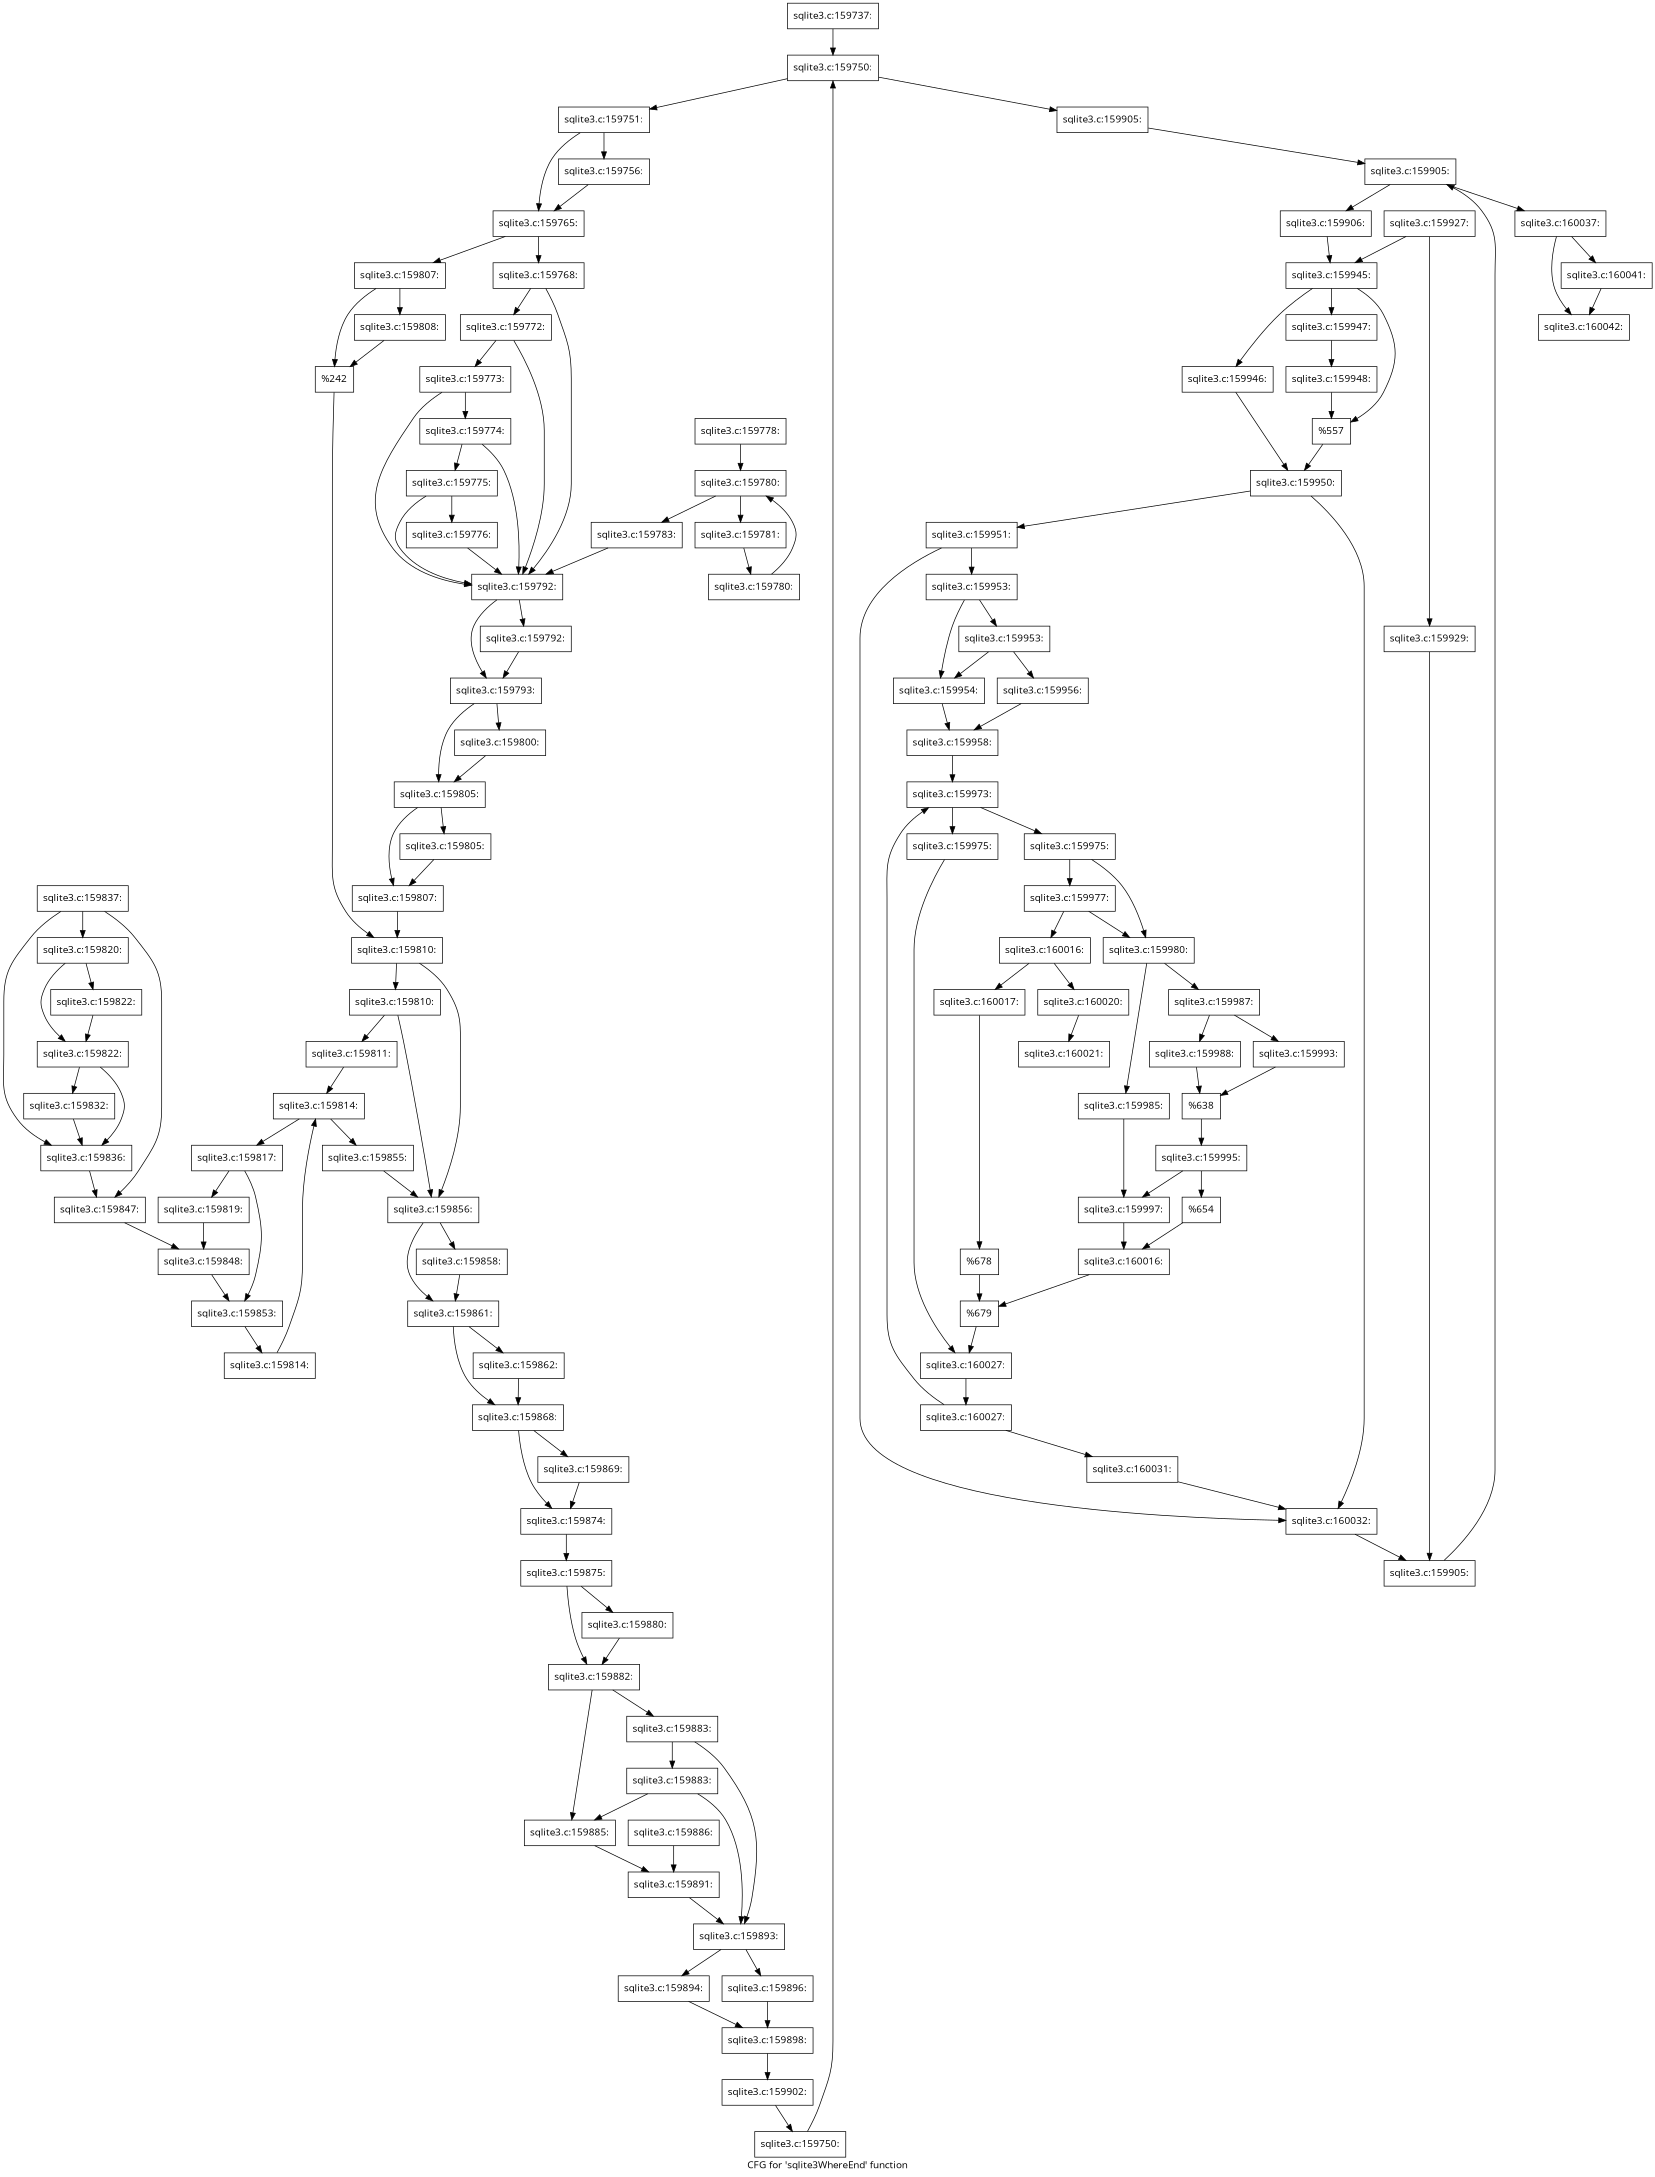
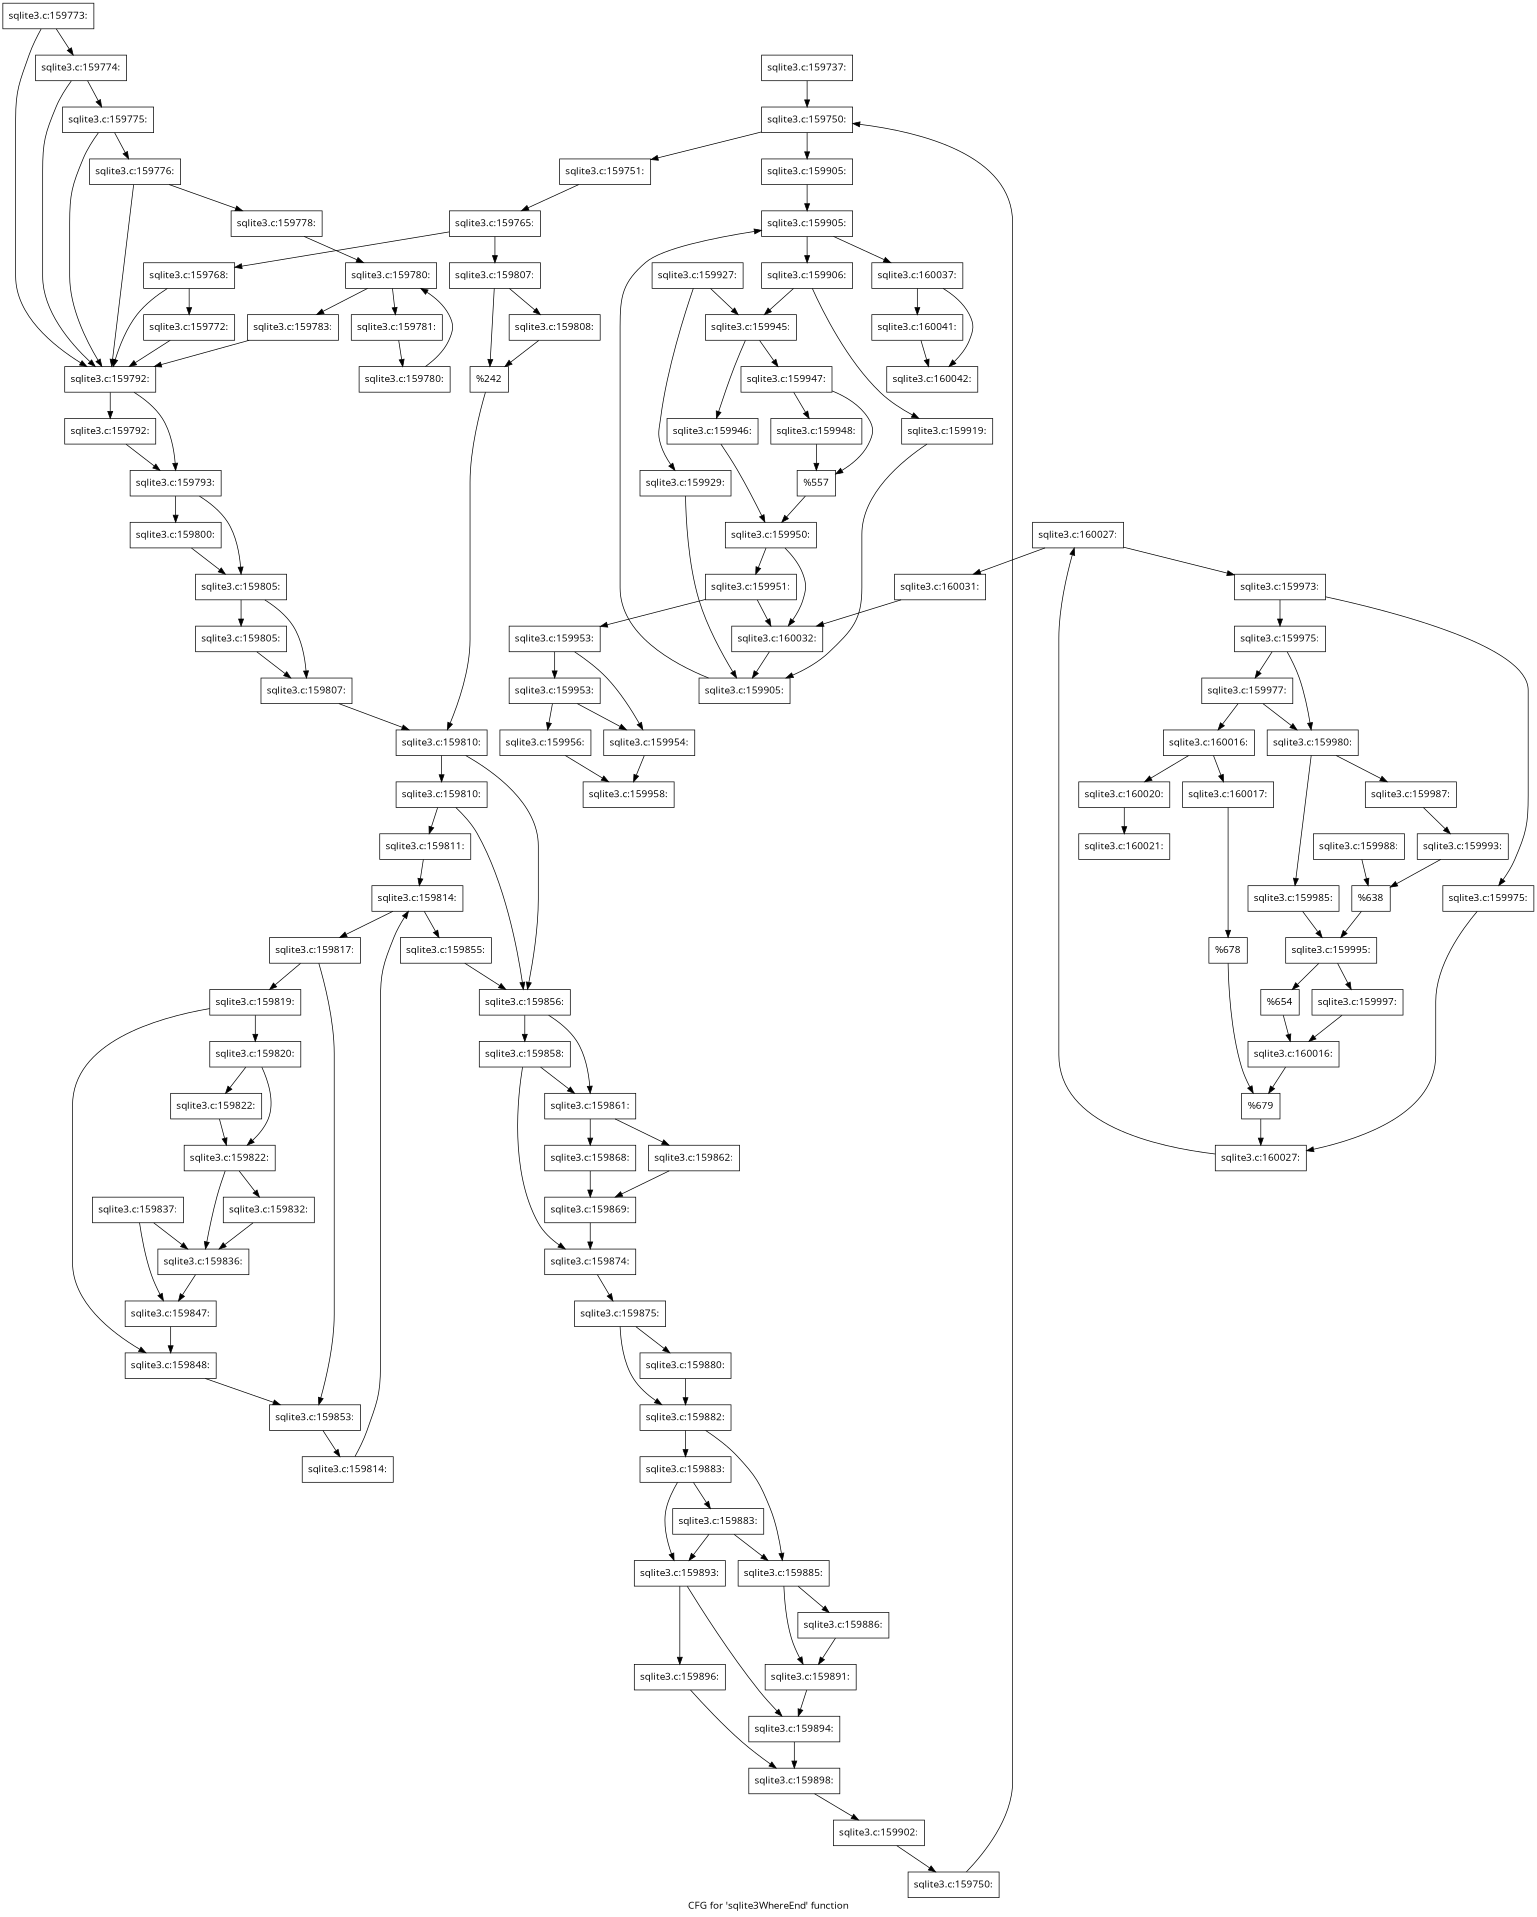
(604, 172) -> none
none -> (202, 196)
(488, 351) -> none
(1395, 354) -> (872, 427)
none -> (947, 431)
(952, 765) -> none
(83, 921) -> (255, 1025)
(1206, 1025) -> none
(1124, 1154) -> (1310, 922)
(518, 1388) -> (645, 1182)
(526, 1470) -> (520, 1162)
none -> (811, 1597)
(704, 1909) -> (804, 1700)
